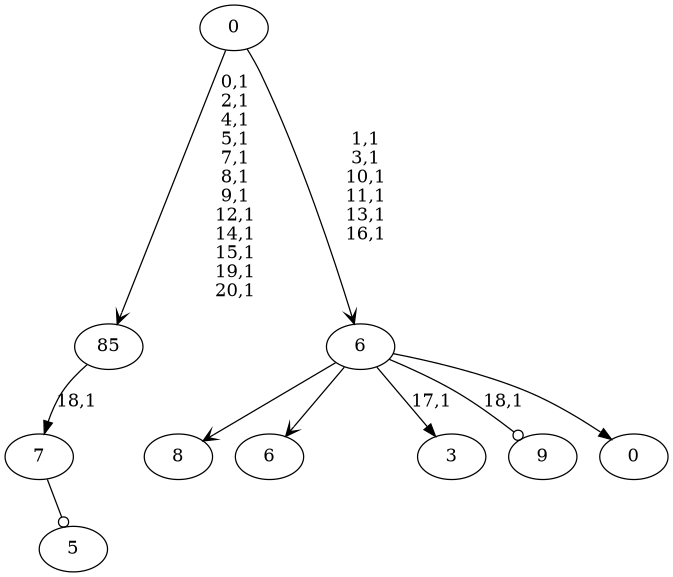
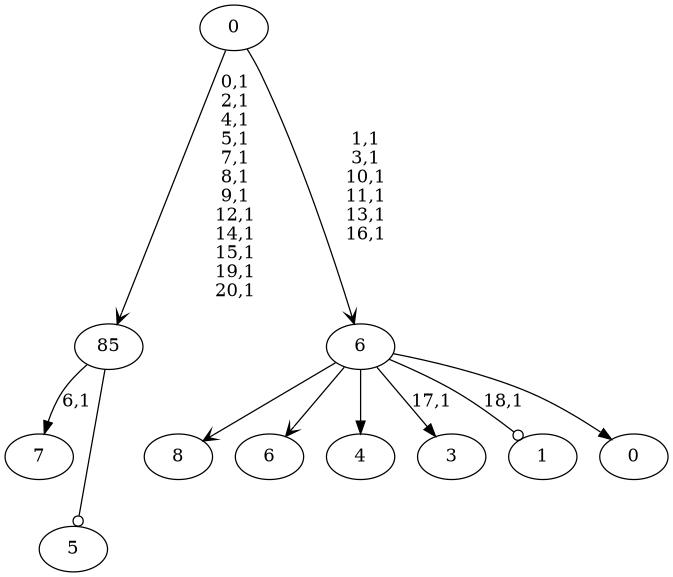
(77, 402) -> (77, 402)
none -> (361, 457)
(543, 457) -> (543, 457)
(55, 498) -> (92, 443)
